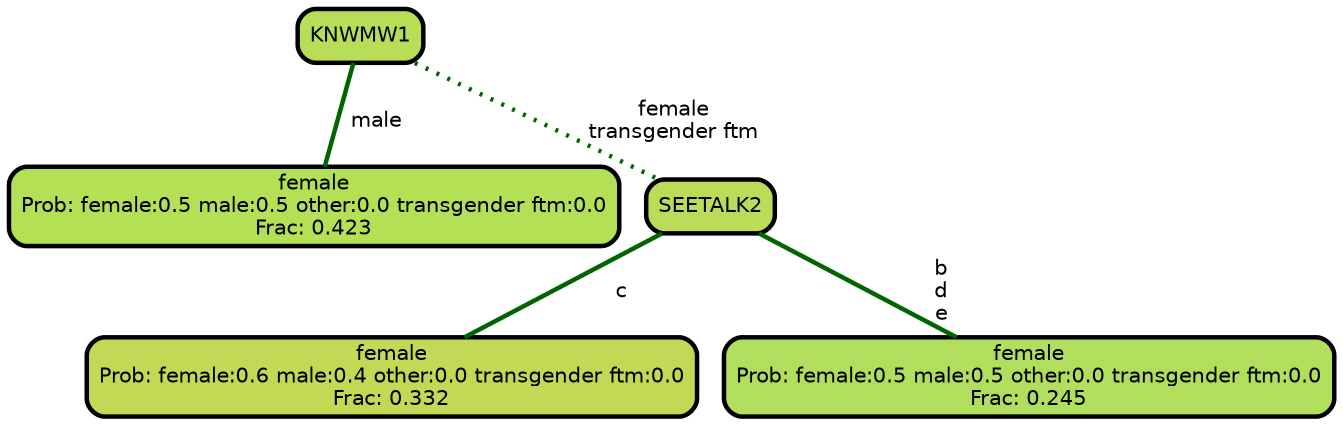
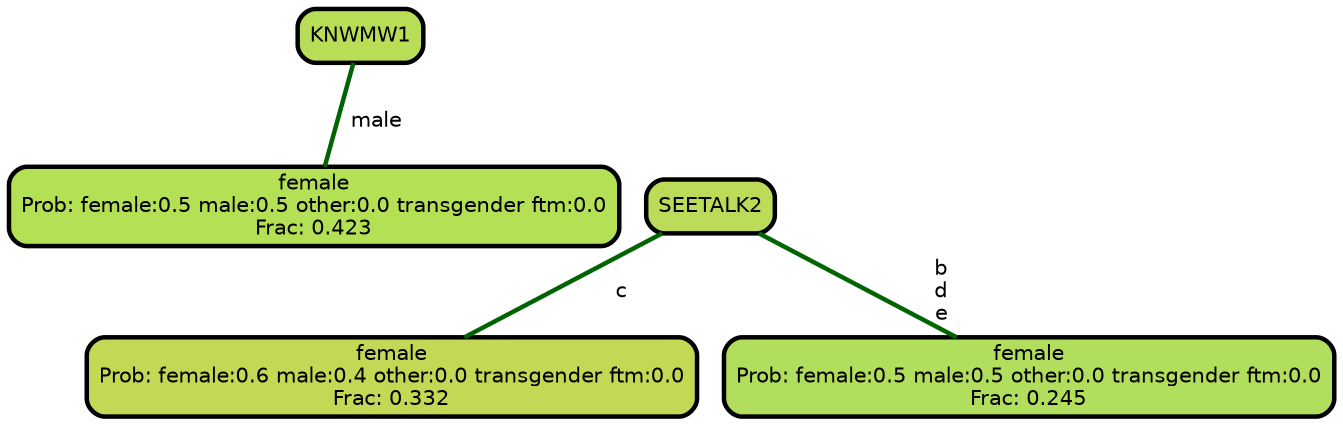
(537, 121) -> none
